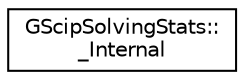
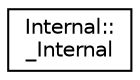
(122, 40) -> (70, 40)
